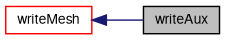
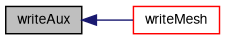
(125, 20) -> (115, 20)
